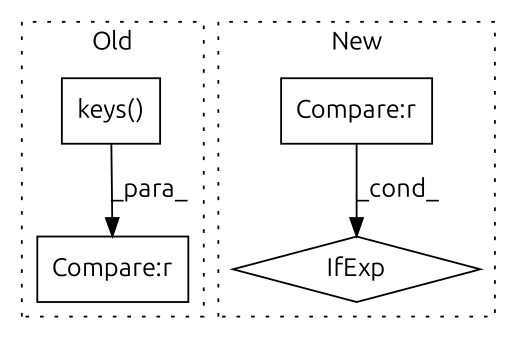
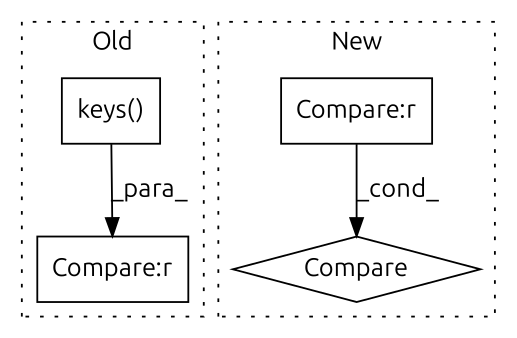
(357, 269) -> (357, 269)
